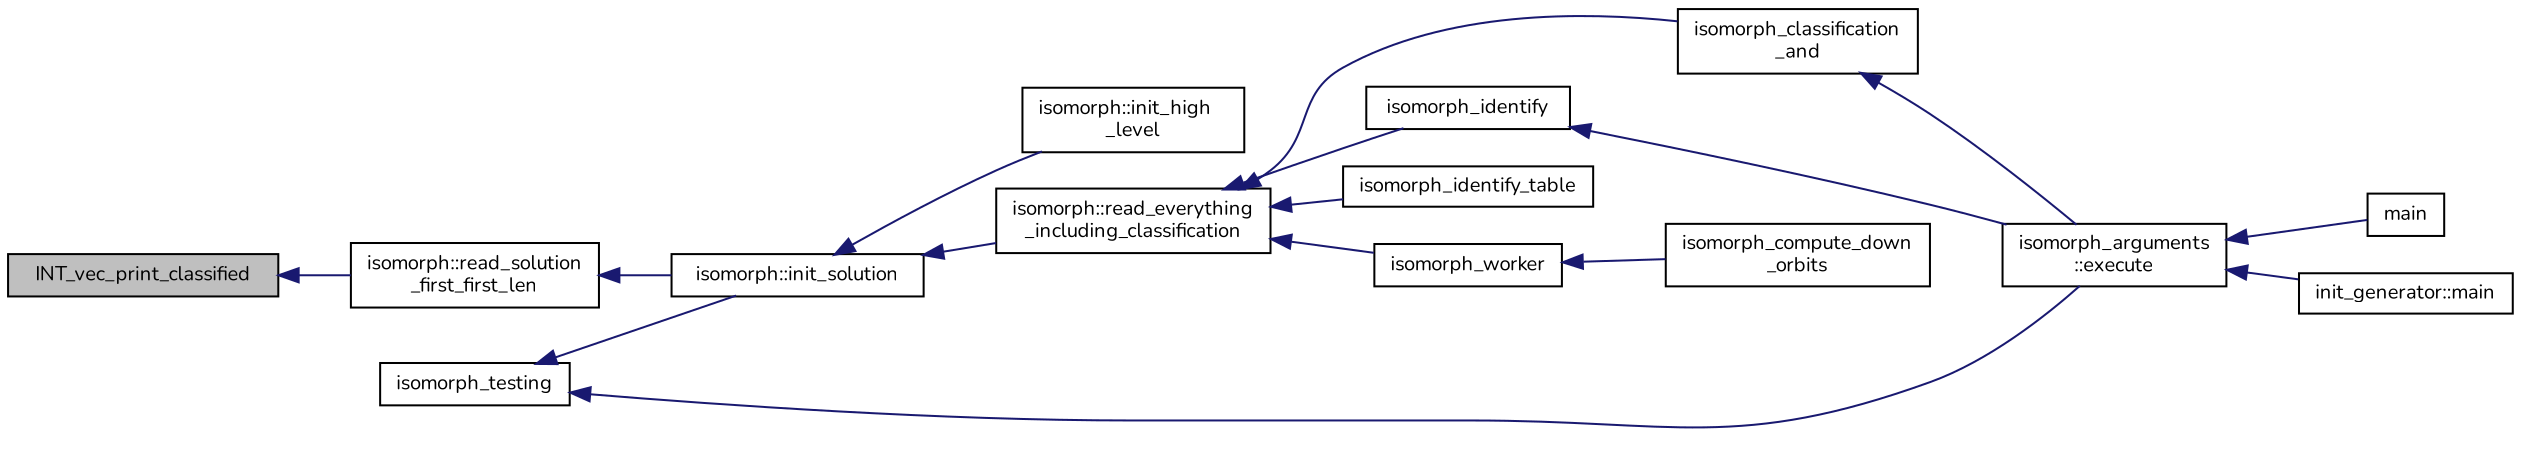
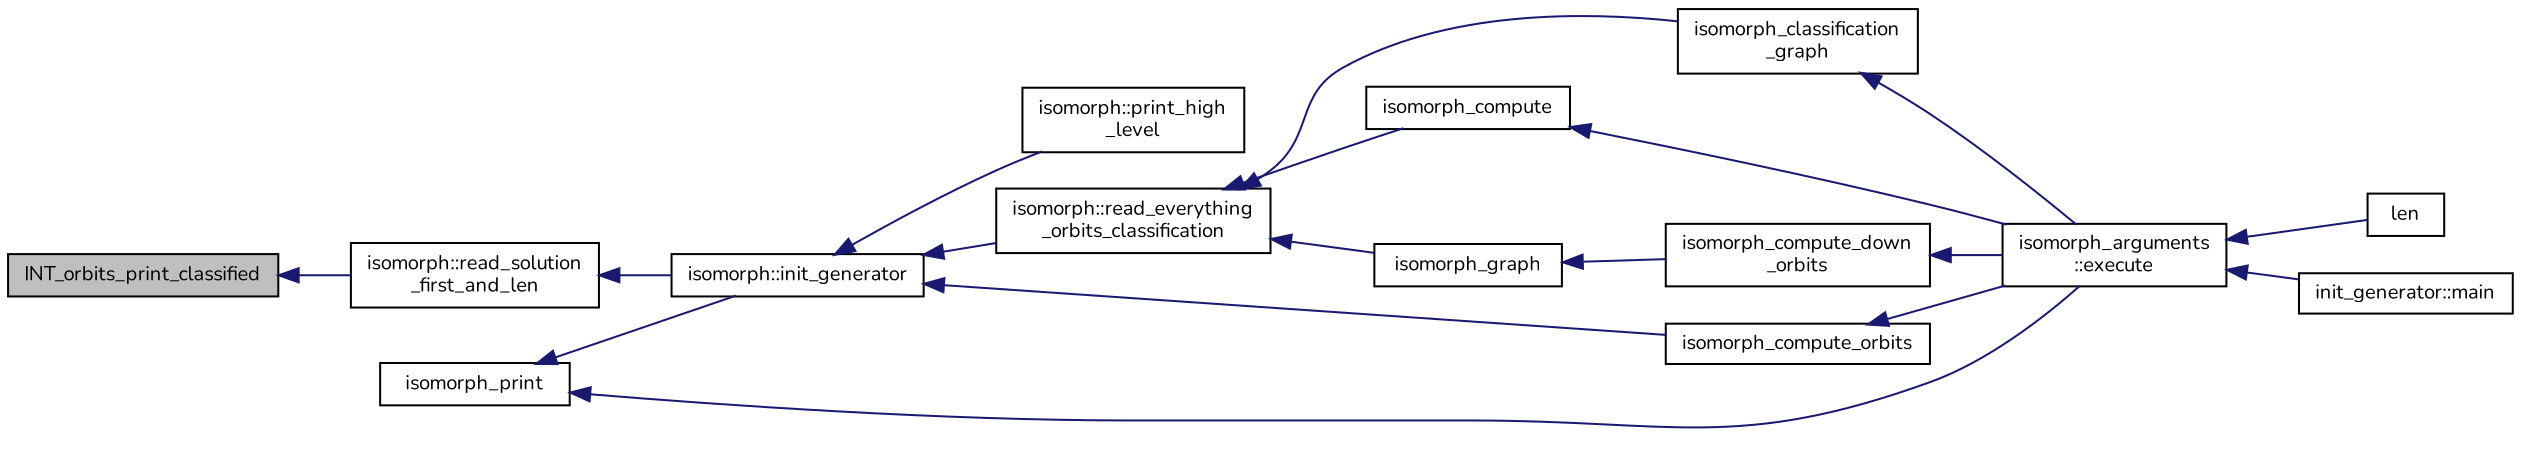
(1798, 41) -> (1798, 41)
(1468, 108) -> (1468, 108)
(1133, 120) -> (1133, 120)
(1468, 187) -> none
(2406, 215) -> (2406, 215)
(1133, 221) -> (1133, 221)
none -> (1976, 255)
(1468, 265) -> (1468, 265)
(143, 275) -> (143, 275)
(475, 275) -> (475, 275)
(798, 275) -> (798, 275)
none -> (1798, 344)
(475, 384) -> (475, 384)
